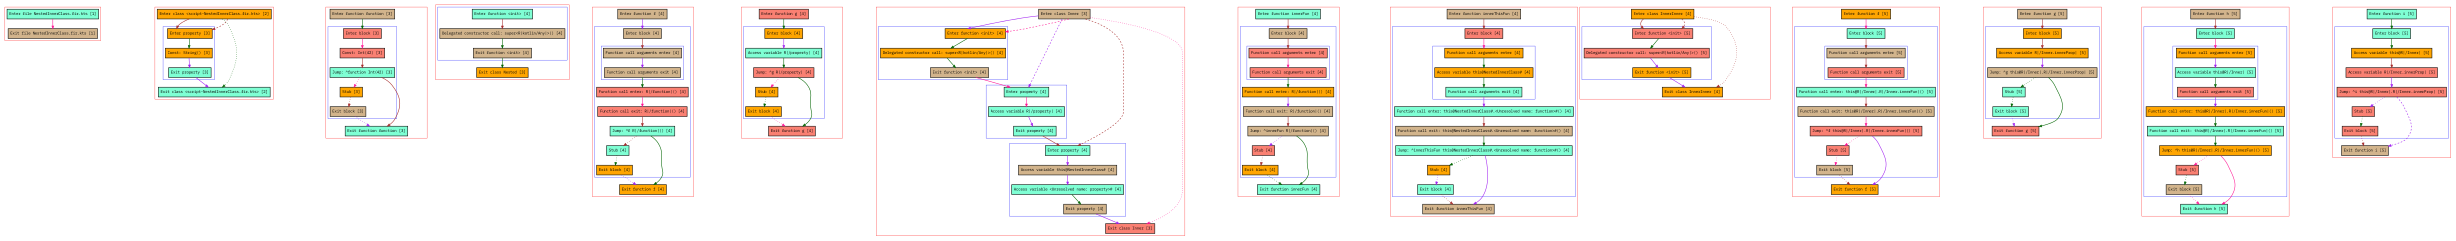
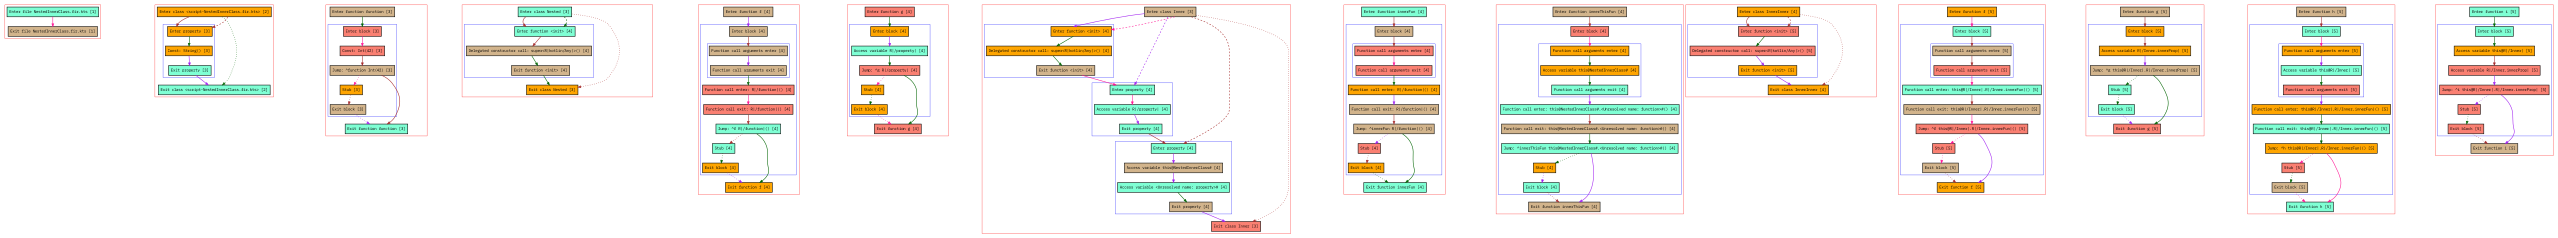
none -> (545, 12)
(362, 73) -> (362, 70)
(1182, 95) -> (1288, 93)
(2411, 125) -> (2513, 118)
